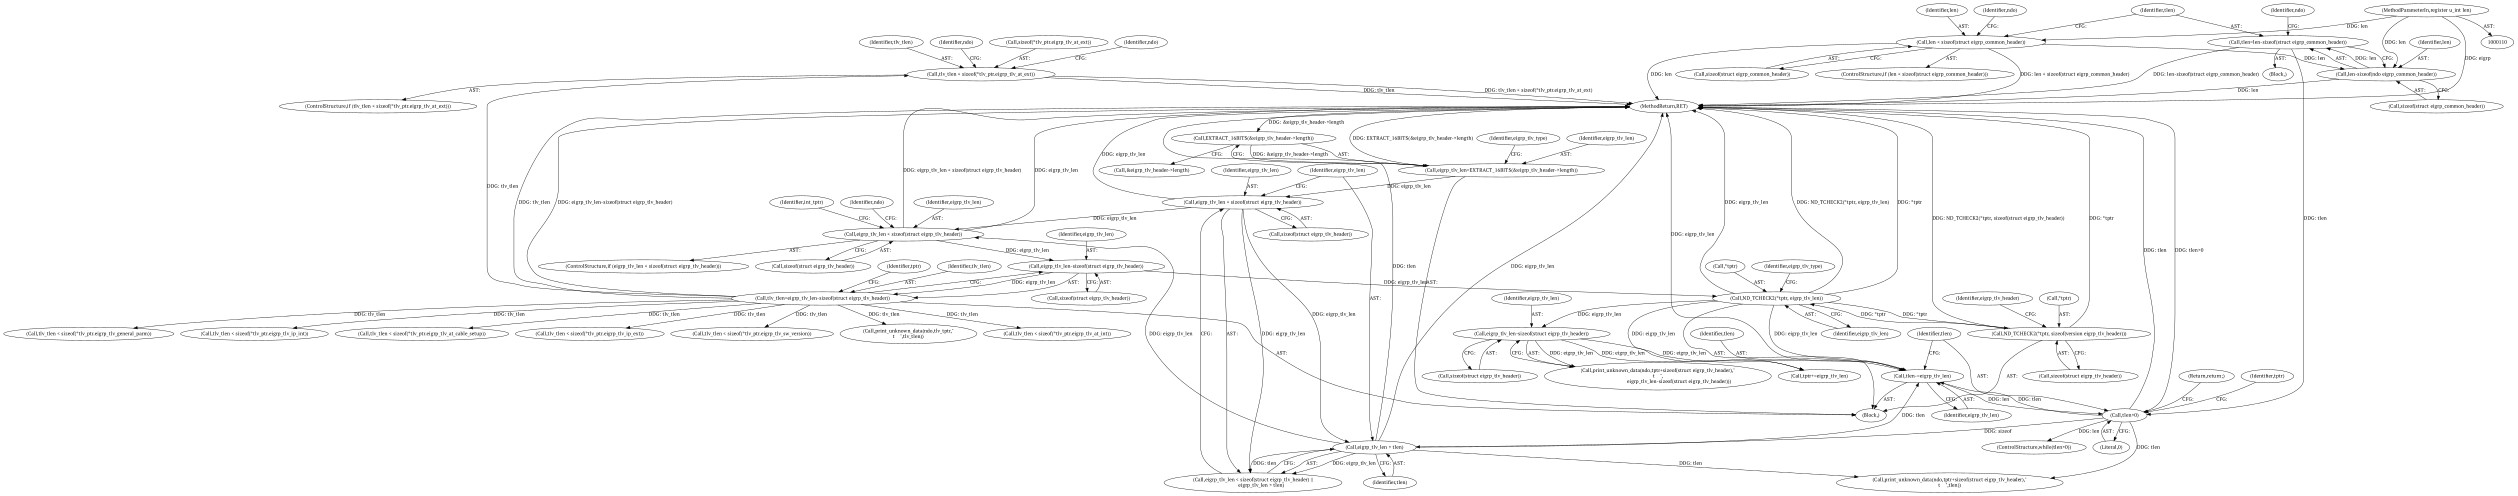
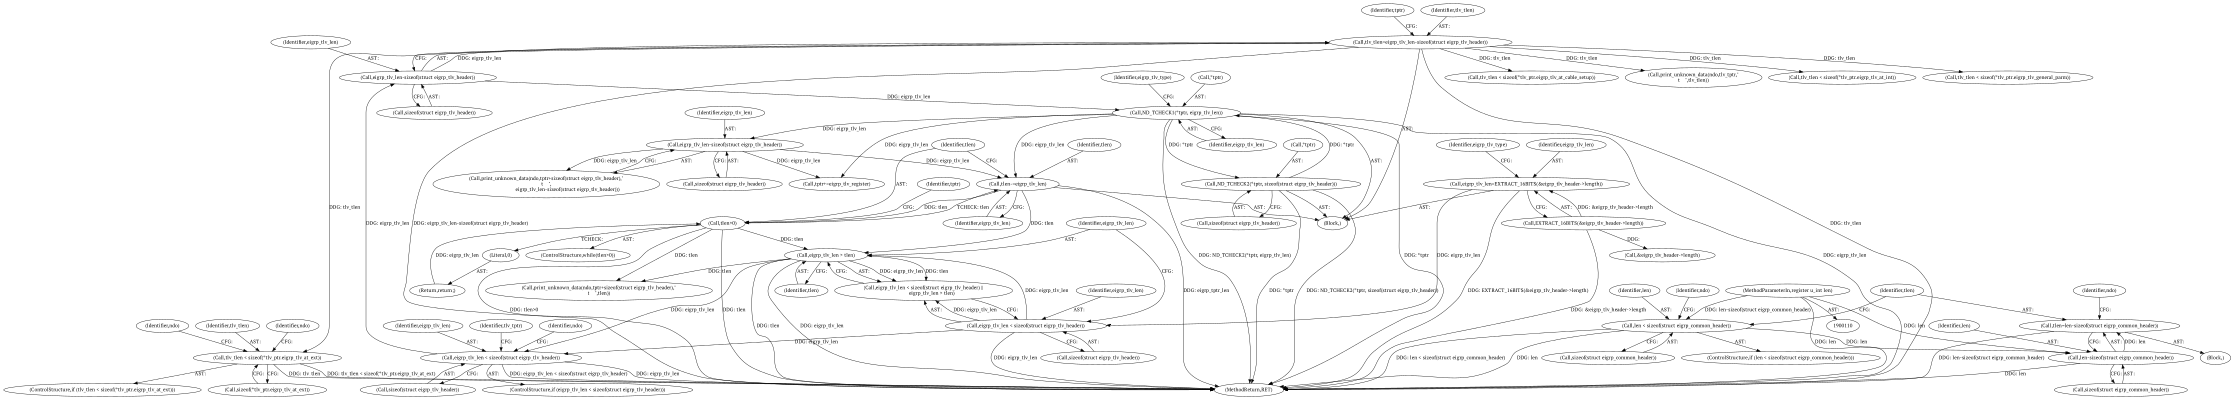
(2358, 26) -> (1758, 310)
(2497, 42) -> (1843, 326)
(1025, 58) -> (259, 374)
(2478, 58) -> (1826, 342)
(2386, 74) -> (2121, 358)
(1442, 110) -> (1469, 329)
(1218, 154) -> (1634, 239)
(802, 202) -> (501, 326)
(1693, 234) -> (1206, 291)
(2304, 294) -> none
(1777, 298) -> (1176, 113)
(1988, 298) -> none
(254, 334) -> none
(590, 334) -> none
(752, 334) -> none
(2059, 334) -> (1271, 184)
none -> (267, 372)
(1819, 376) -> (837, 184)
(1999, 399) -> (936, 207)
(2030, 399) -> (973, 207)
(2189, 399) -> (457, 255)
(1998, 431) -> (792, 239)
(2089, 431) -> (629, 239)
(2102, 431) -> (471, 272)
(2125, 431) -> (593, 239)
(1793, 437) -> (969, 243)
